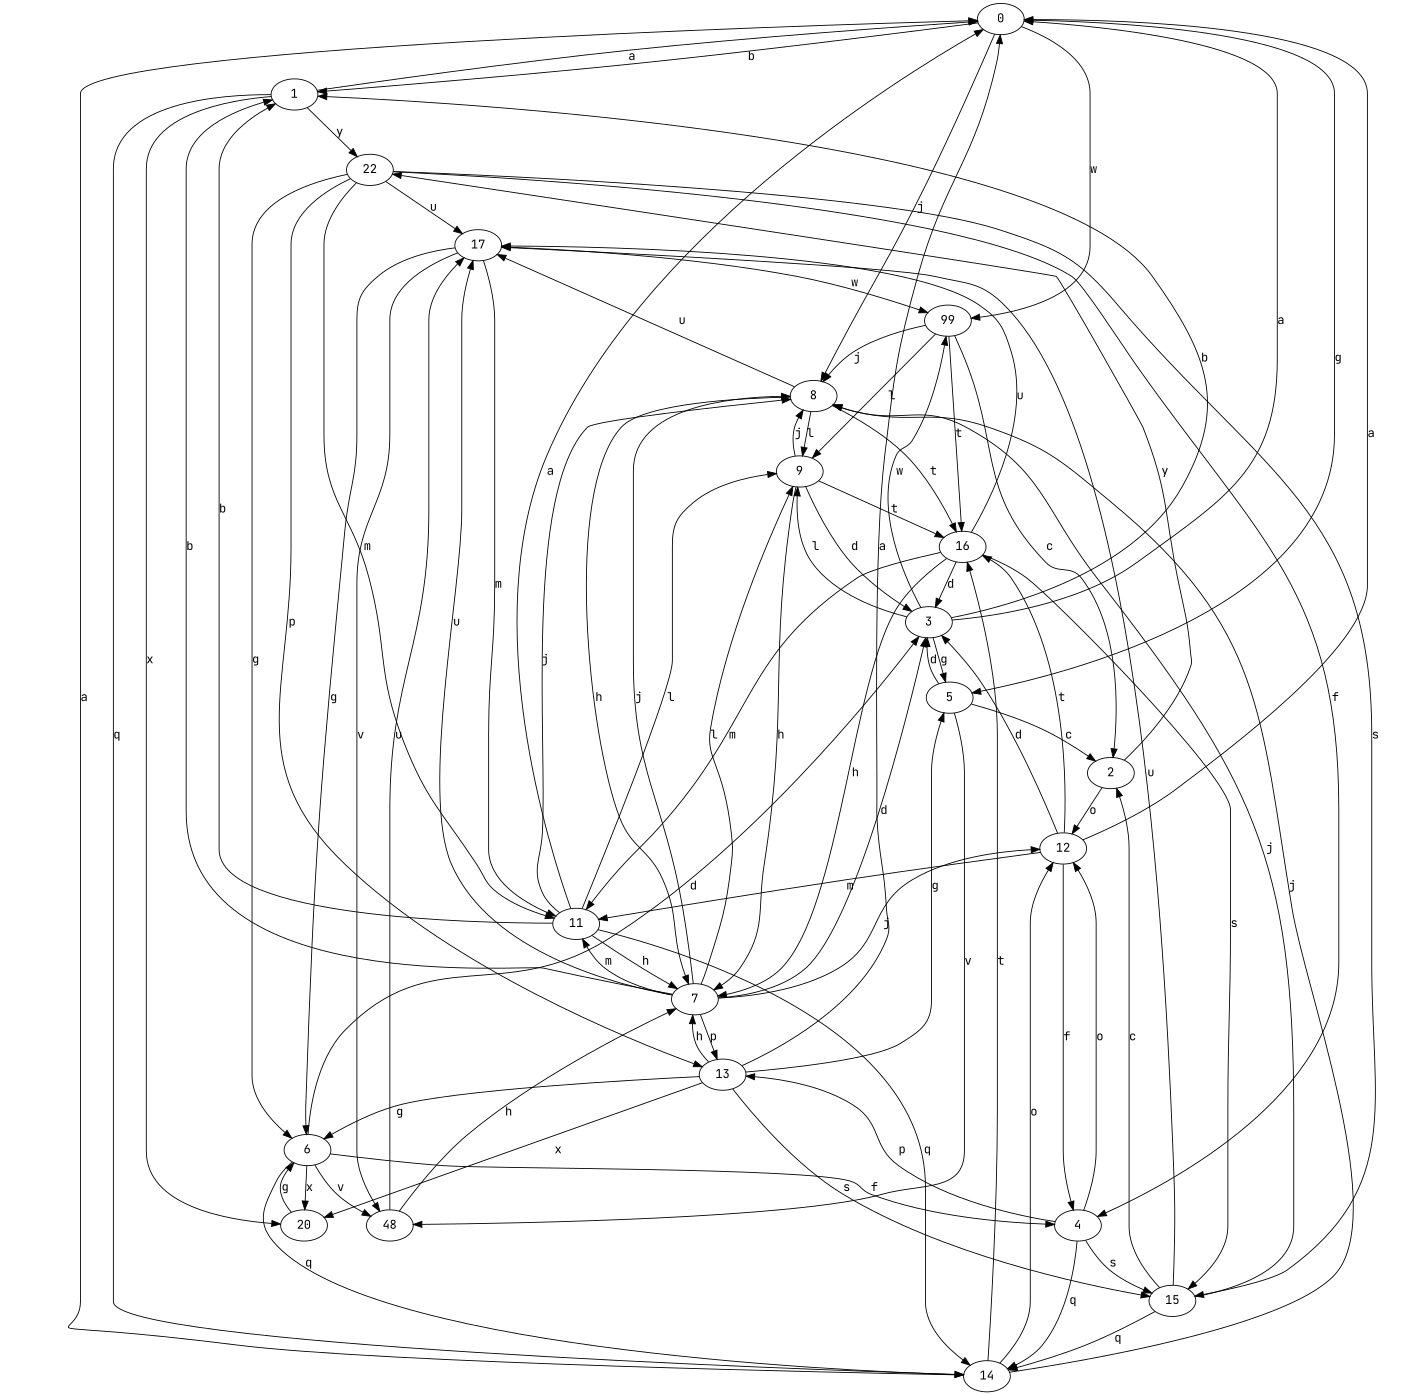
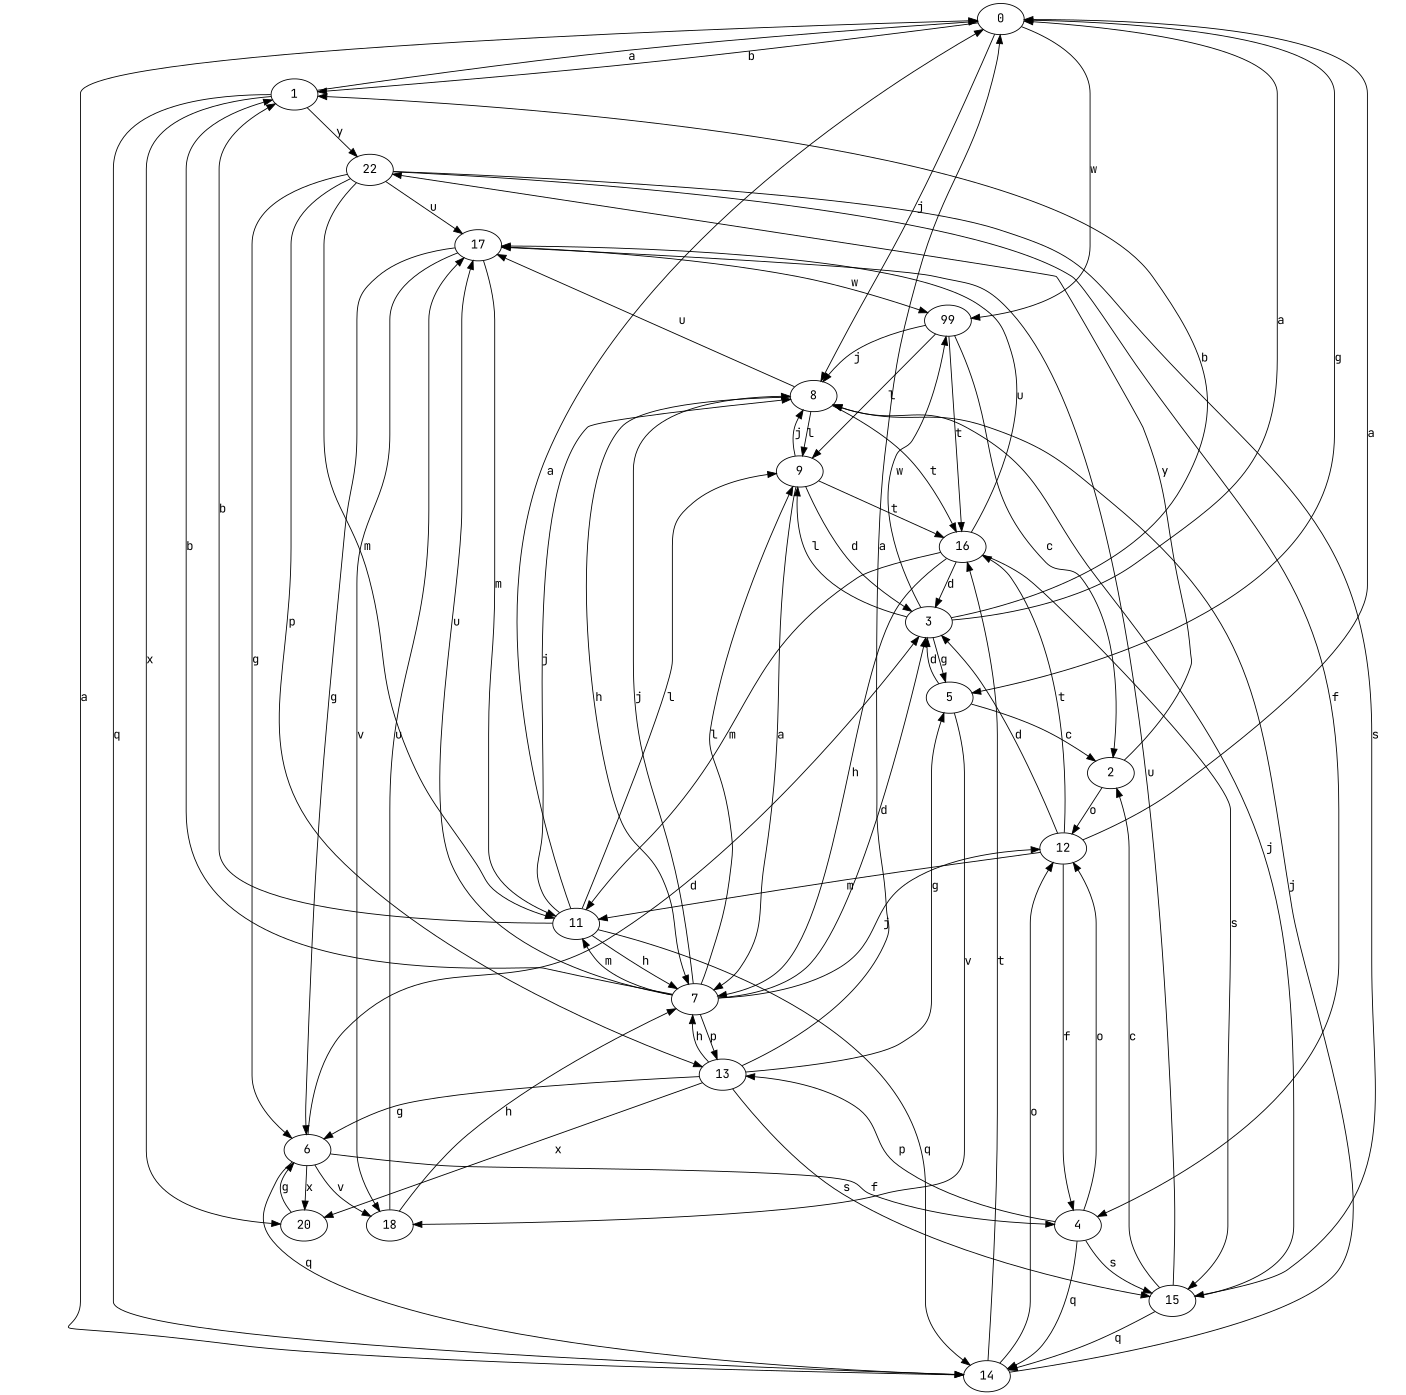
(781, 735) -> (781, 735)
(390, 1225) -> (390, 1225)
